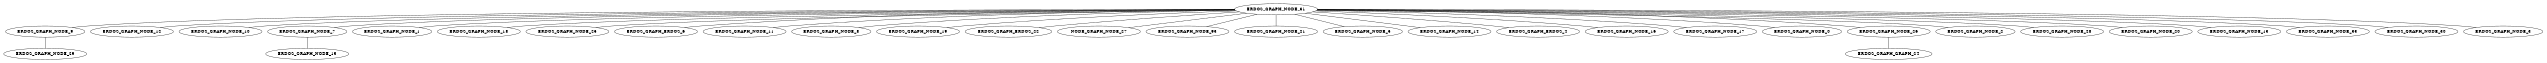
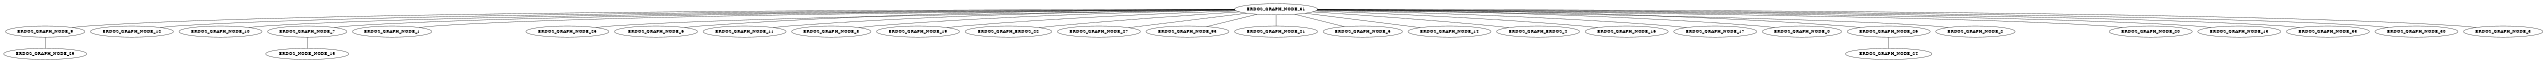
(479, 32) -> none
(656, 32) -> (656, 32)
(1099, 32) -> (1099, 32)
(2062, 32) -> none
(307, 54) -> (307, 54)
(1889, 54) -> (1889, 54)
